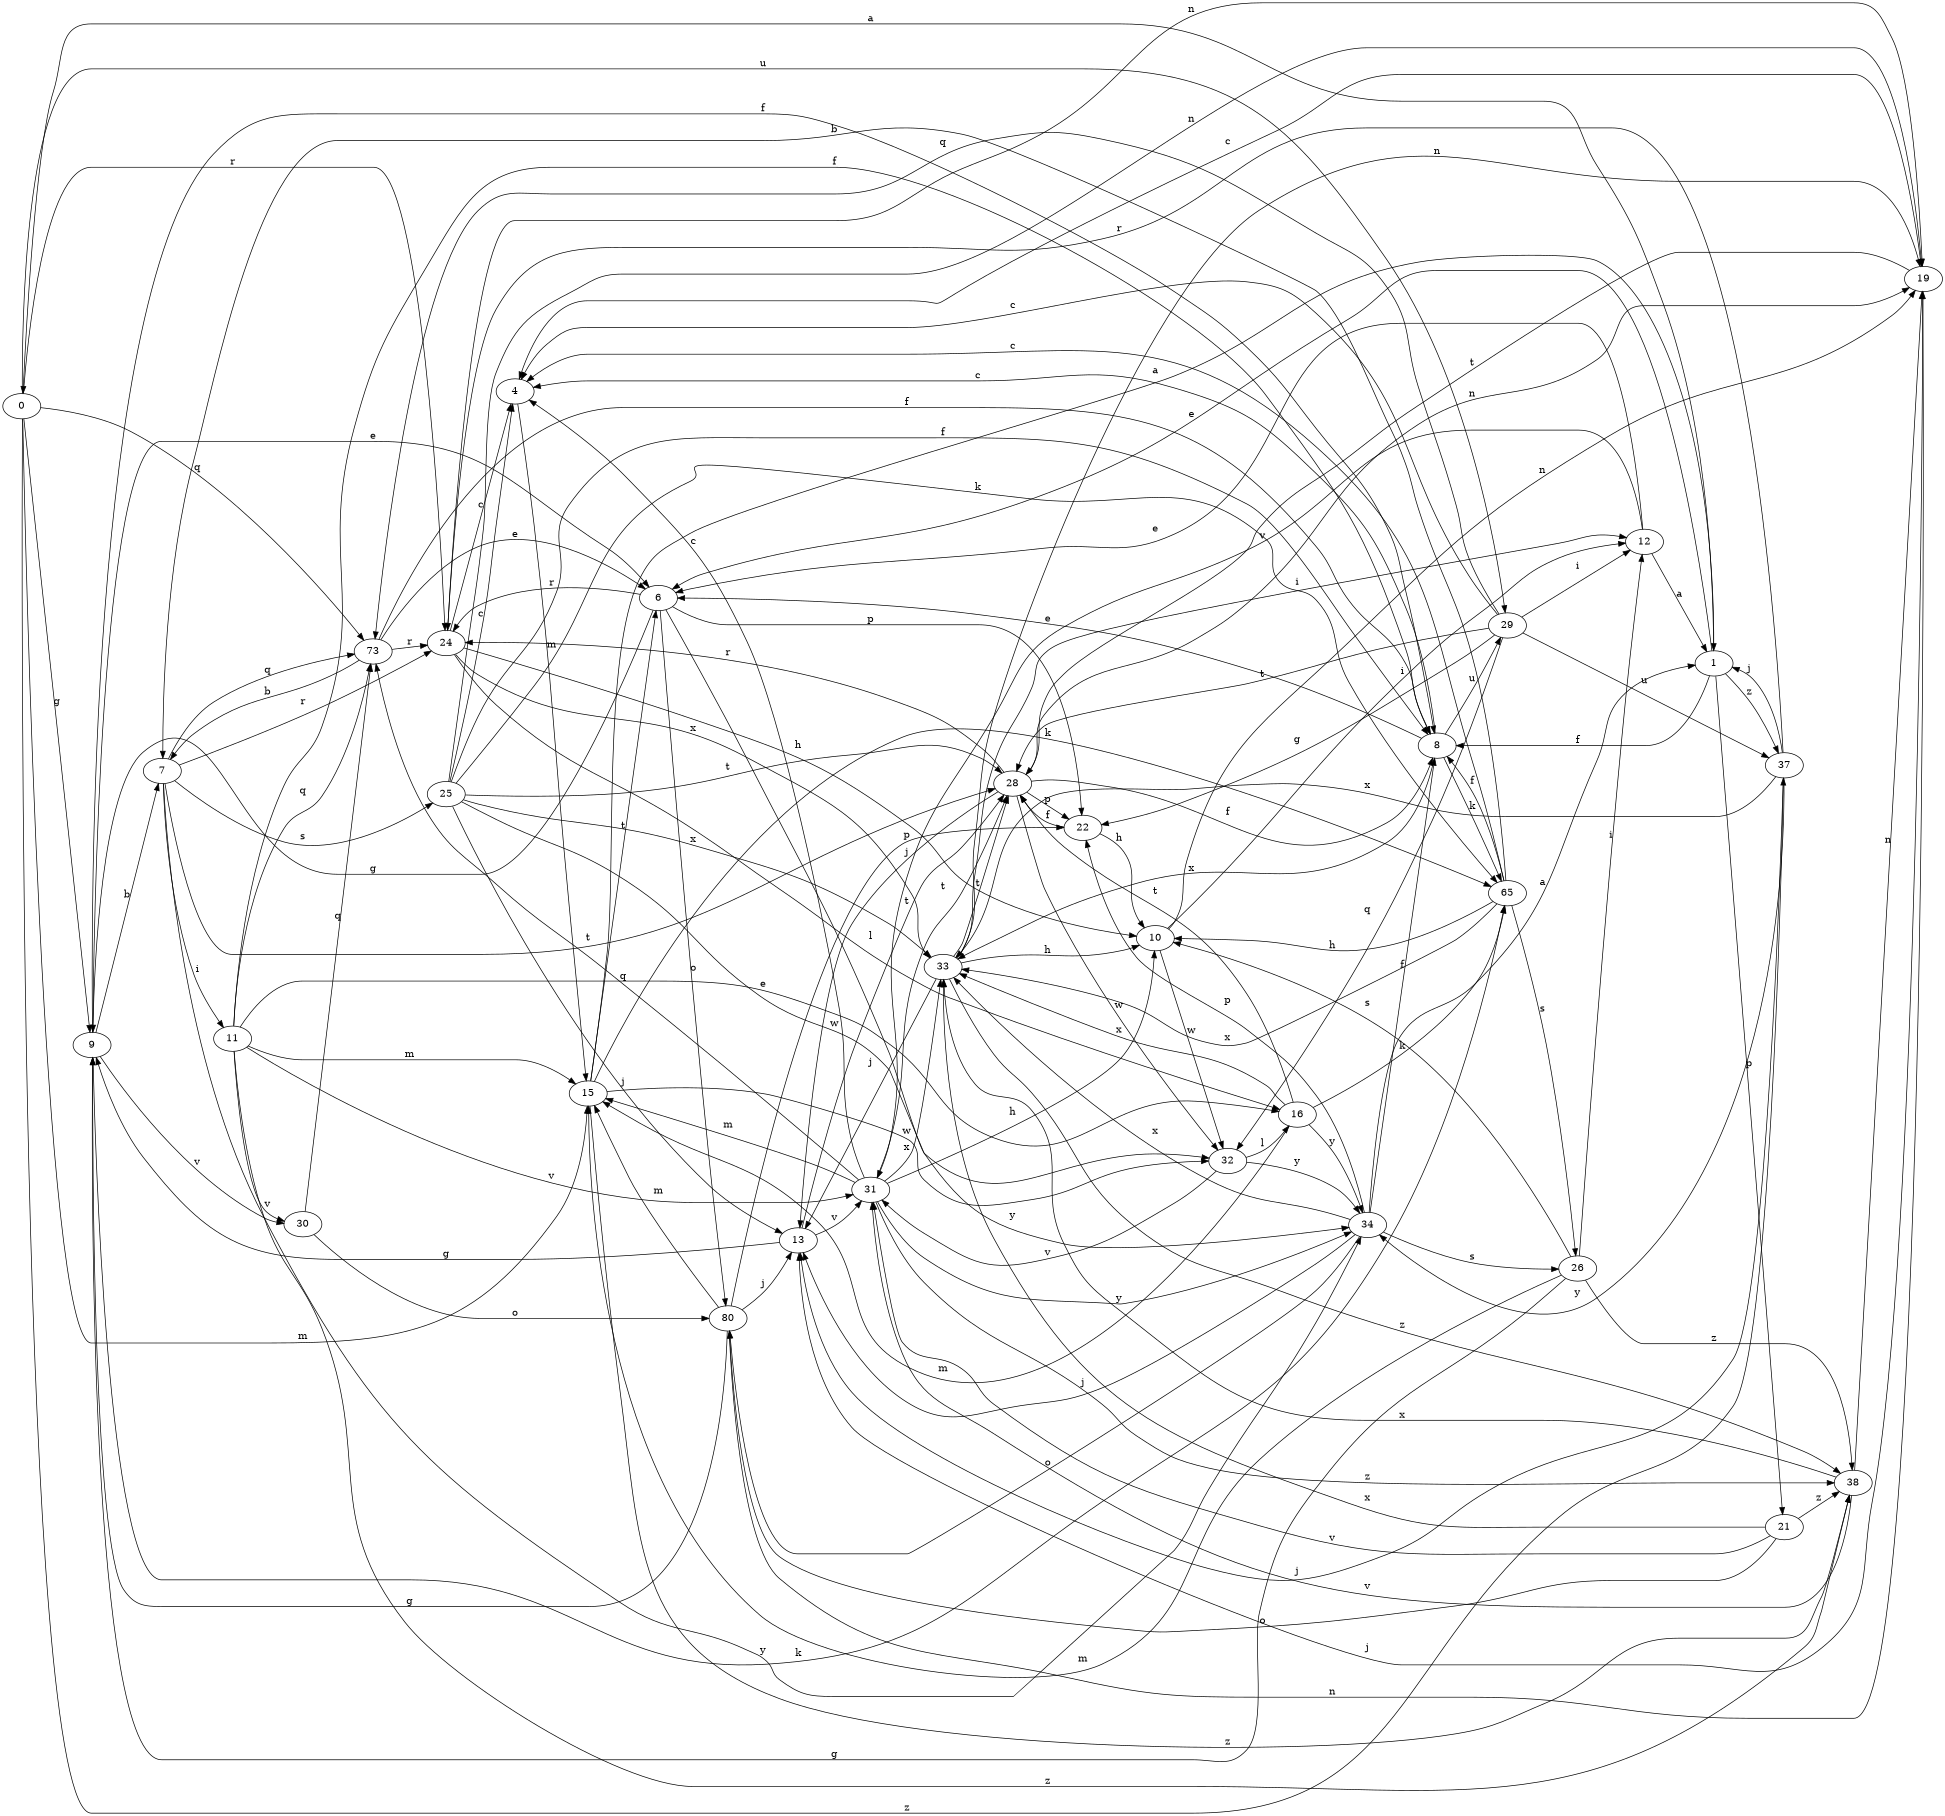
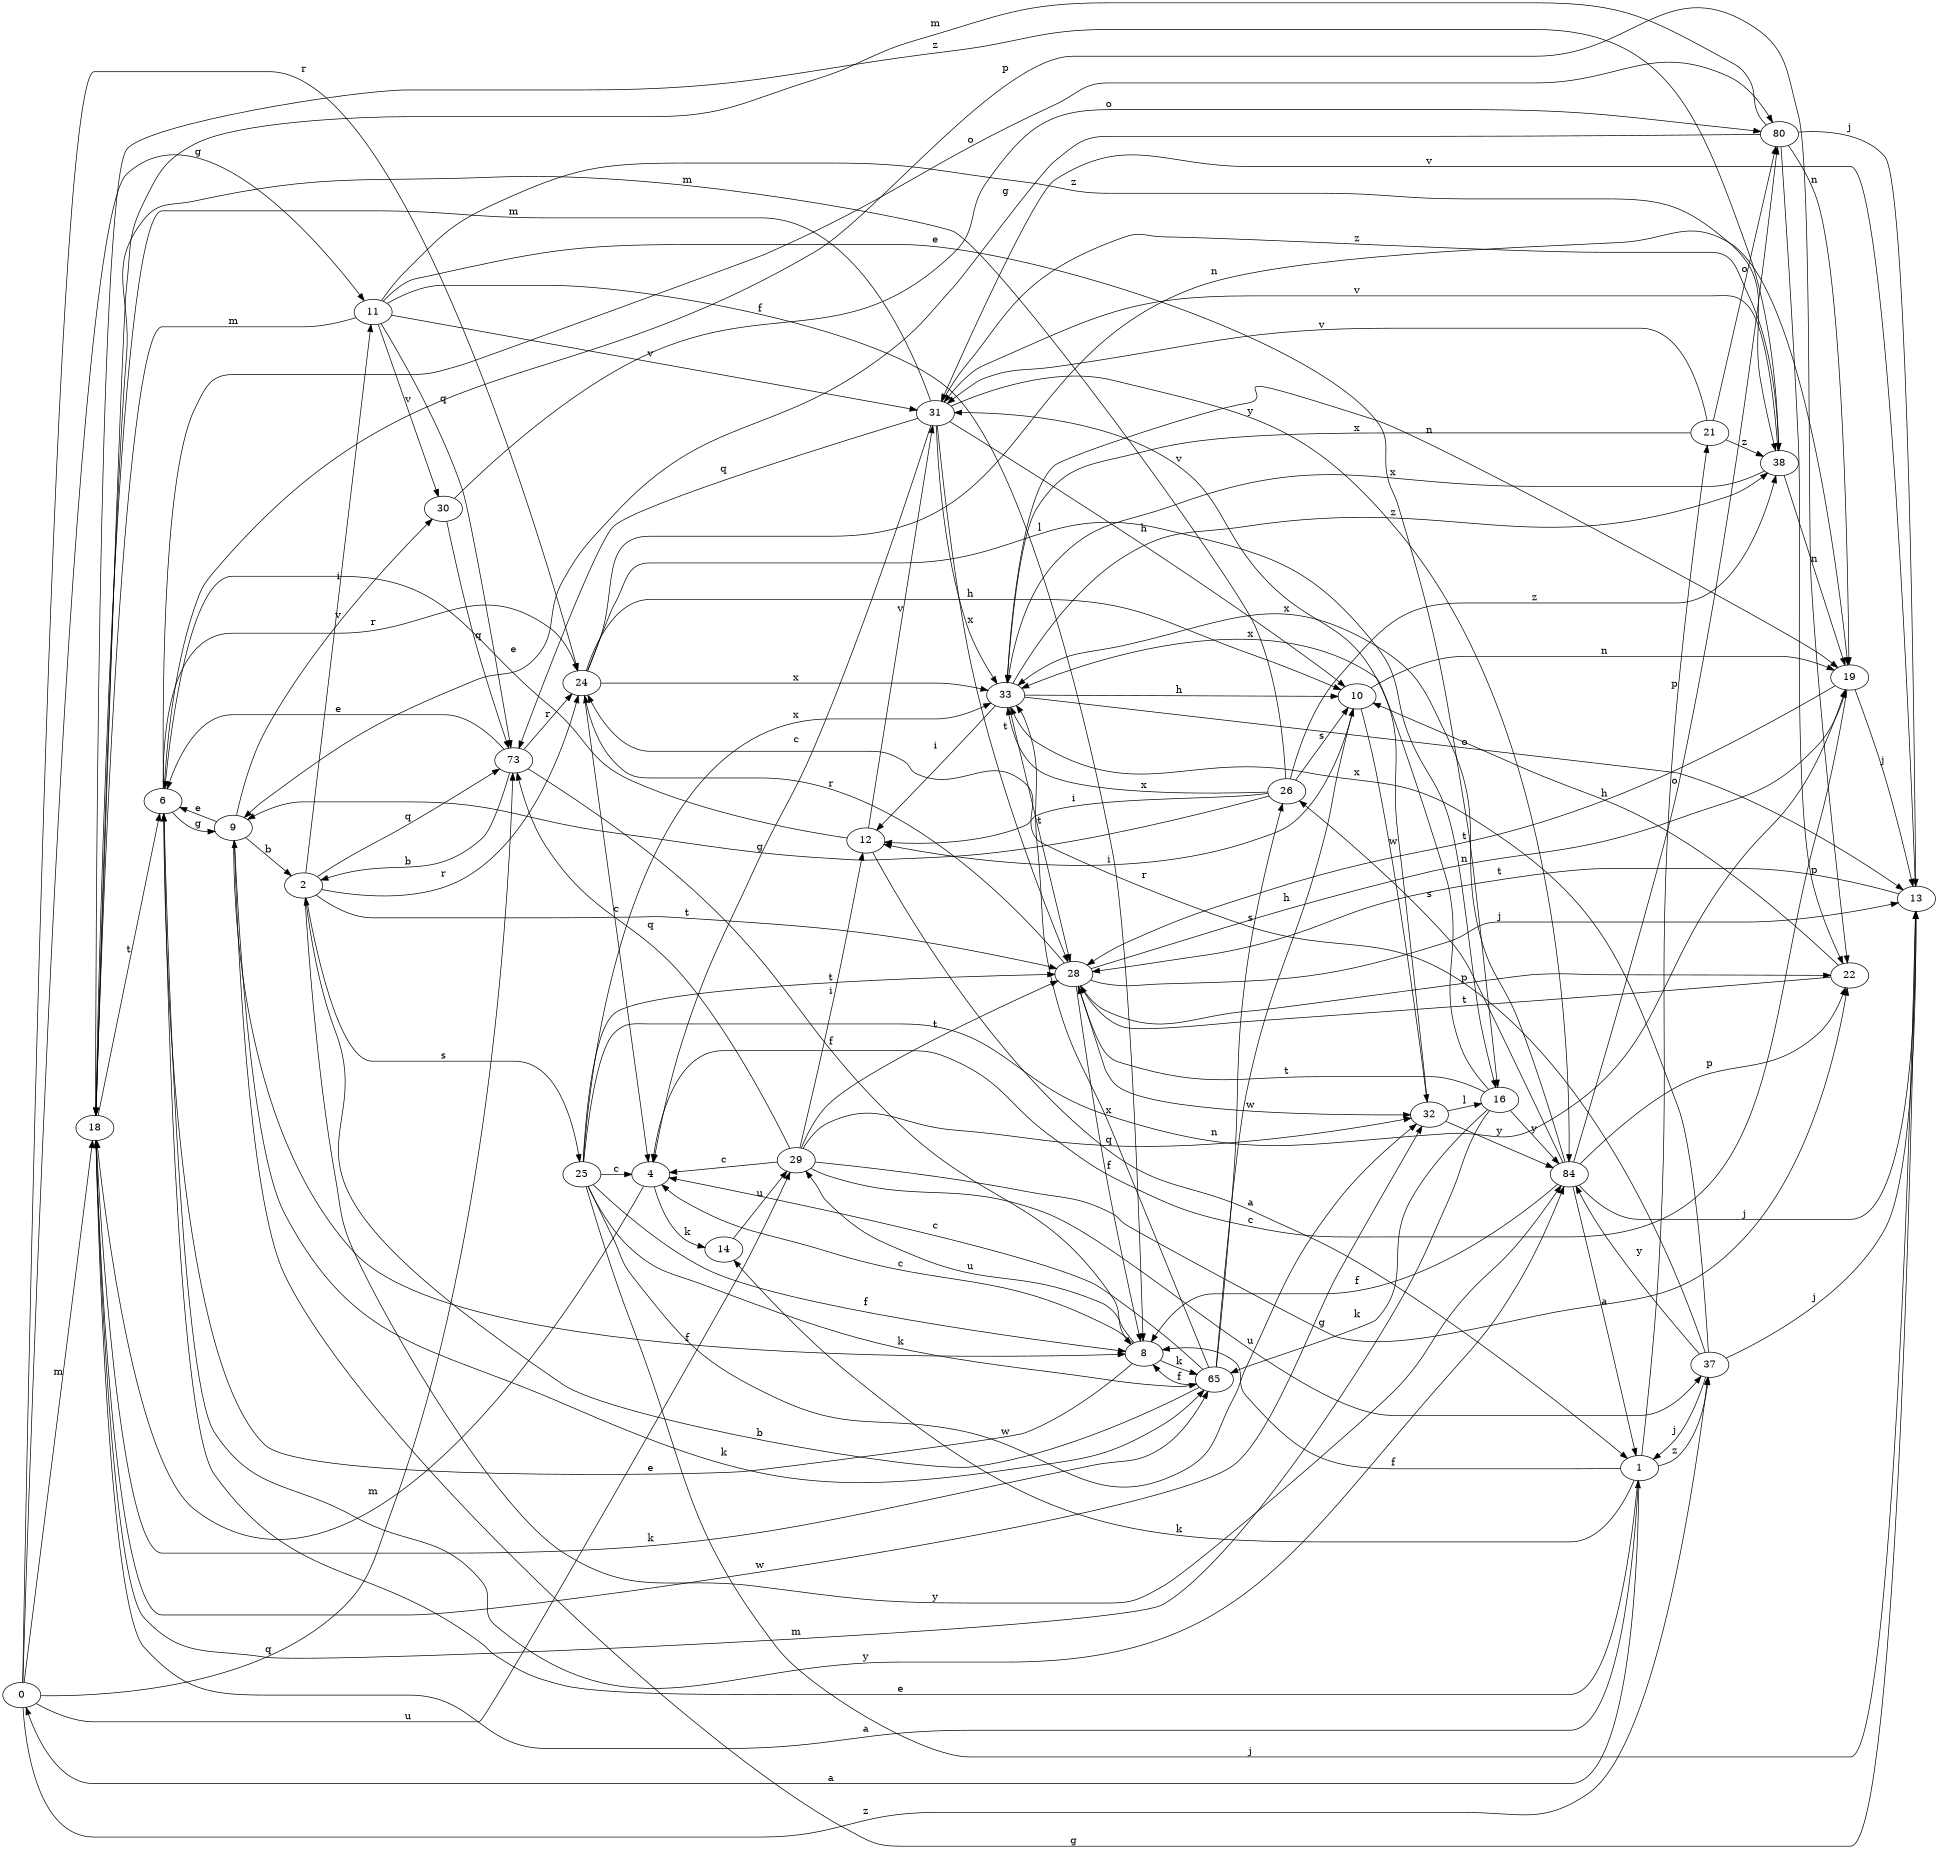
(57, 722) -> (61, 781)
(162, 771) -> (304, 886)
(1048, 816) -> (1465, 1000)
(1234, 872) -> (1119, 789)
(871, 1062) -> (1465, 742)
(588, 1094) -> (95, 1128)
(1368, 1225) -> (1569, 1174)
none -> (724, 1250)
